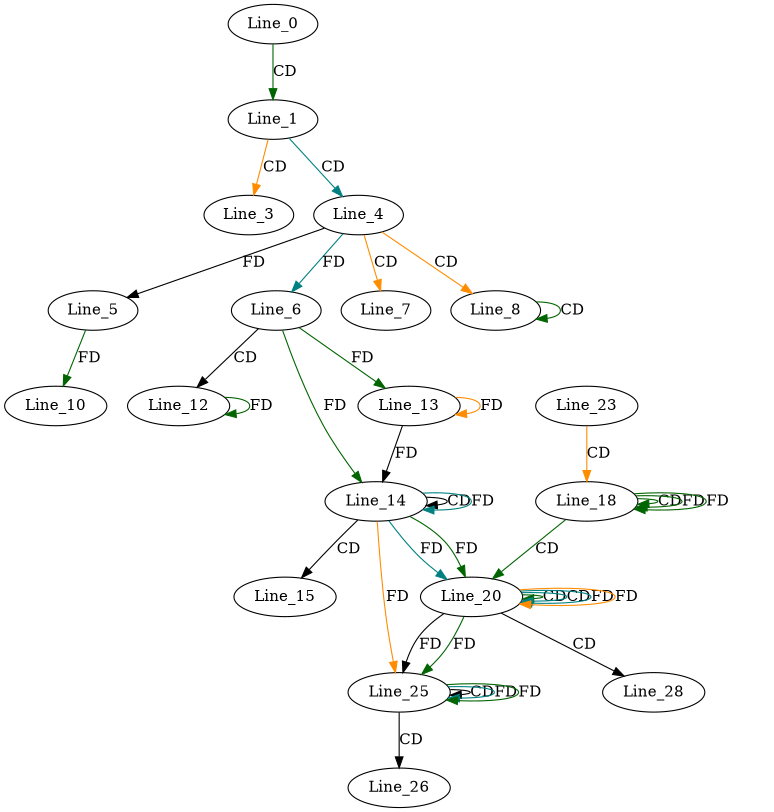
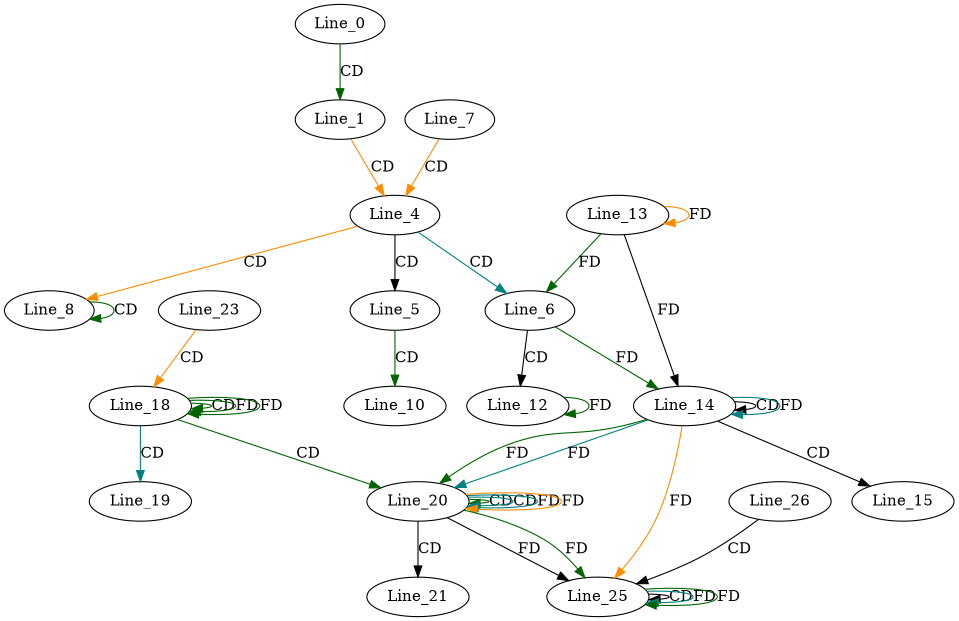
(312, 163) -> (365, 162)
(249, 215) -> none
(371, 258) -> (425, 162)
(254, 263) -> (407, 263)
(334, 263) -> (482, 263)
(338, 355) -> (578, 259)
(90, 358) -> (407, 358)
none -> (140, 501)
(654, 692) -> (418, 597)
(399, 735) -> (705, 554)
